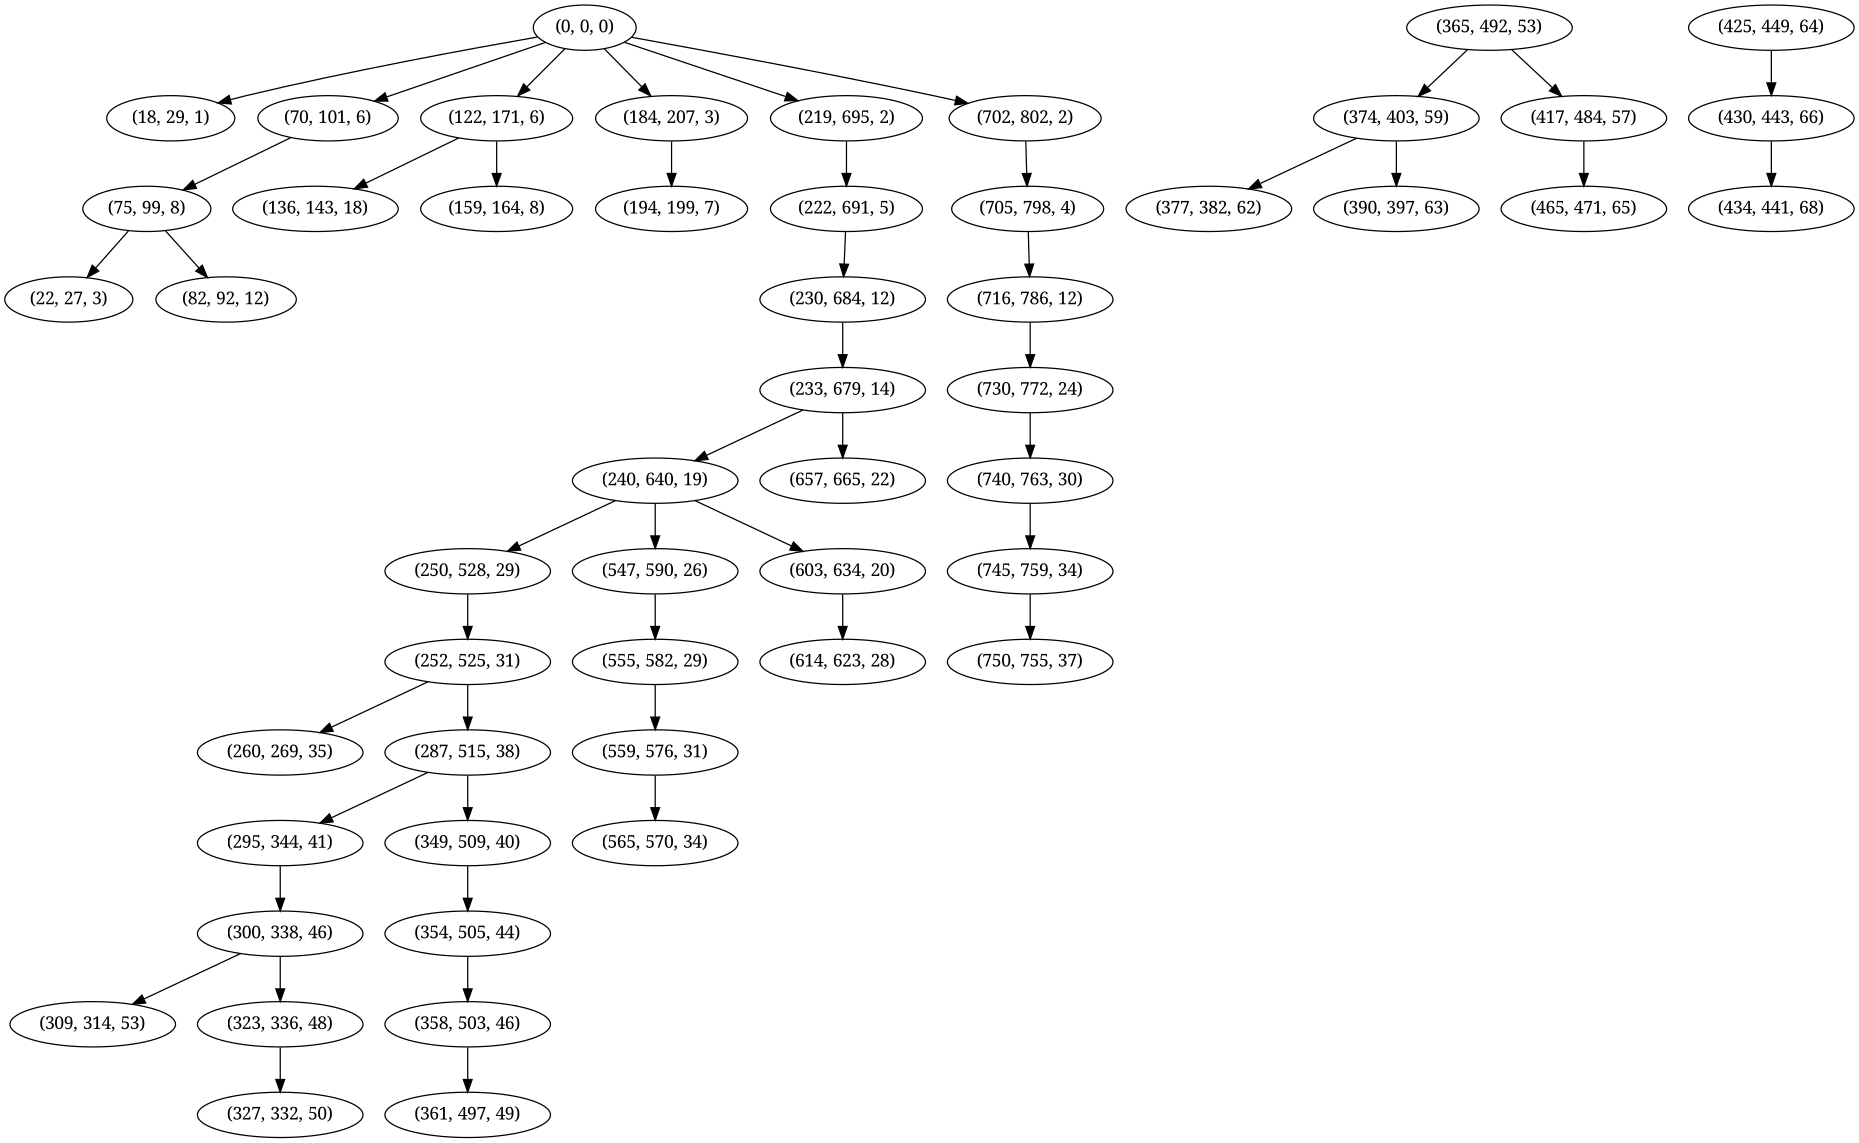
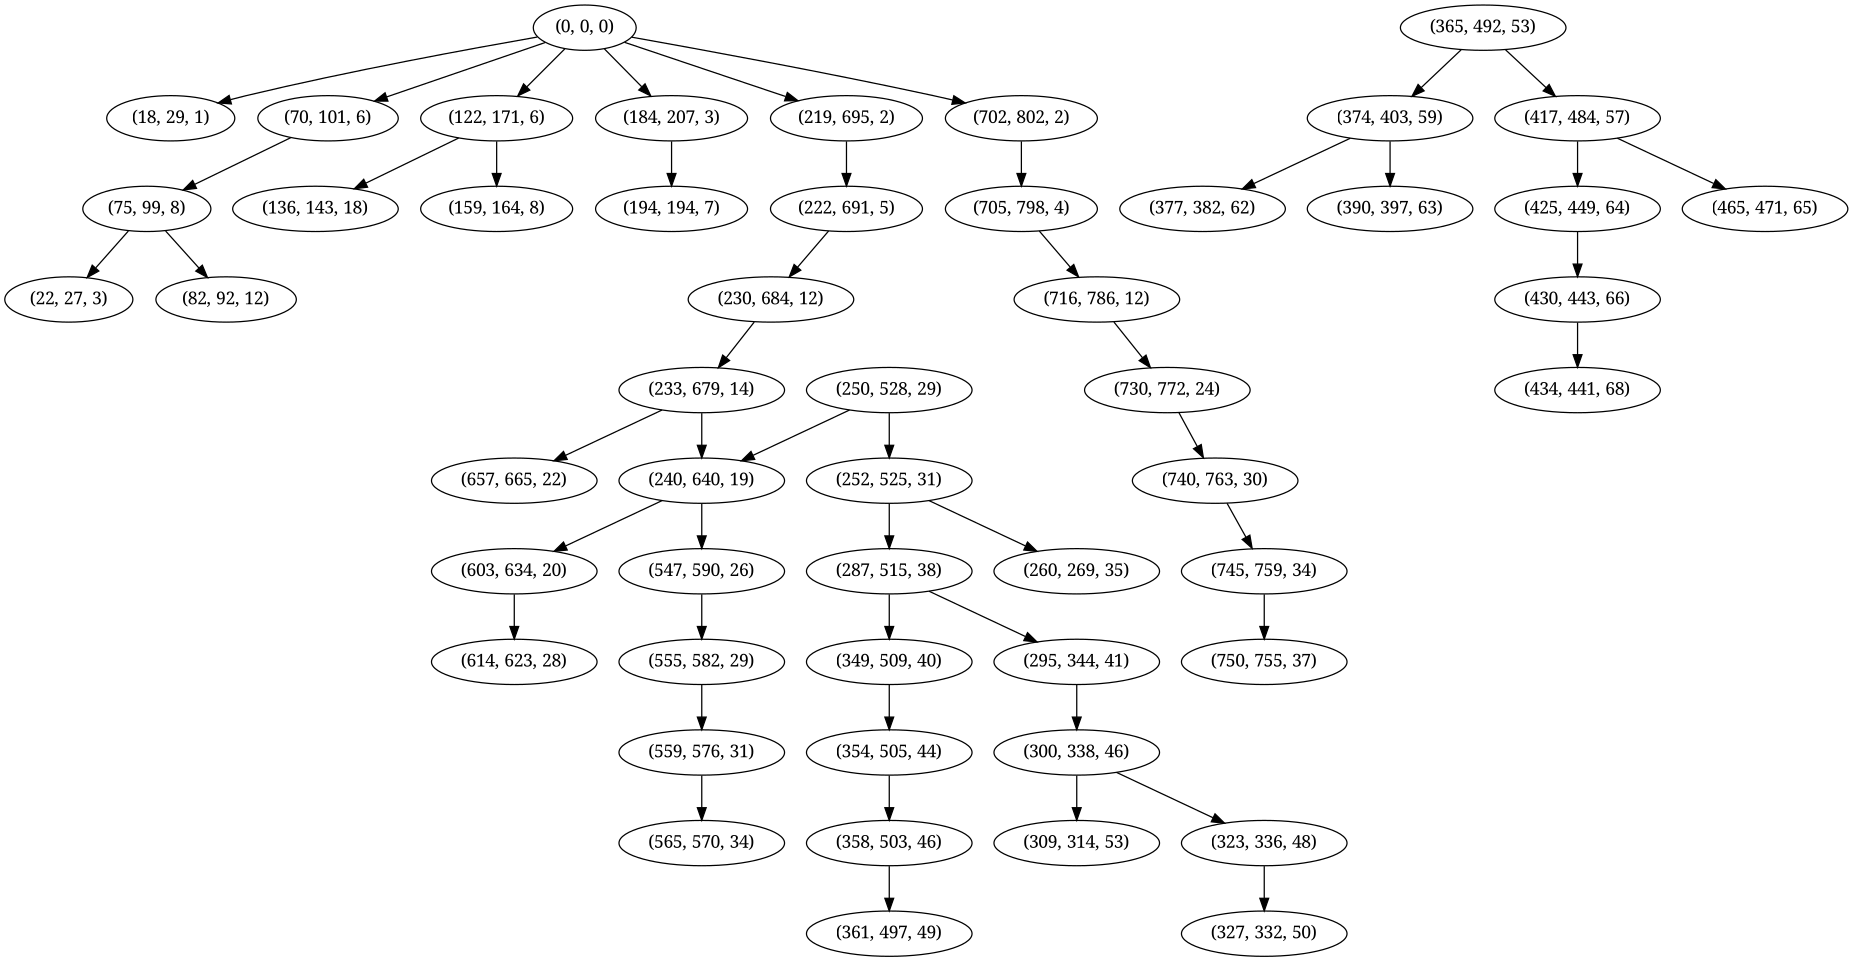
none -> (1578, 157)
(672, 209) -> (672, 209)
(567, 523) -> (801, 433)
